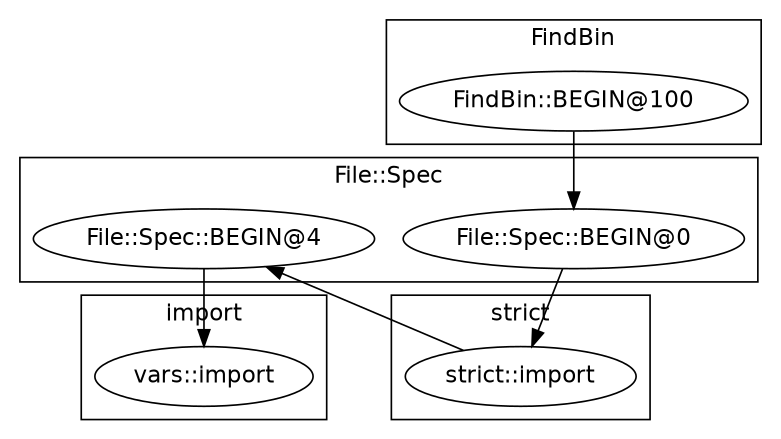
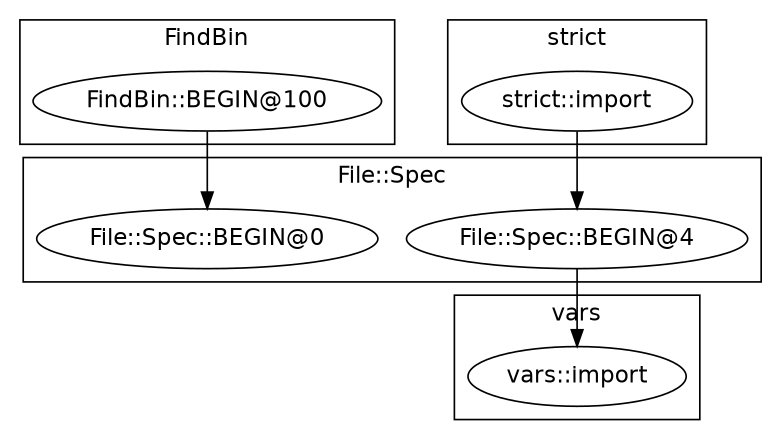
(548, 306) -> none
(204, 314) -> (577, 314)
